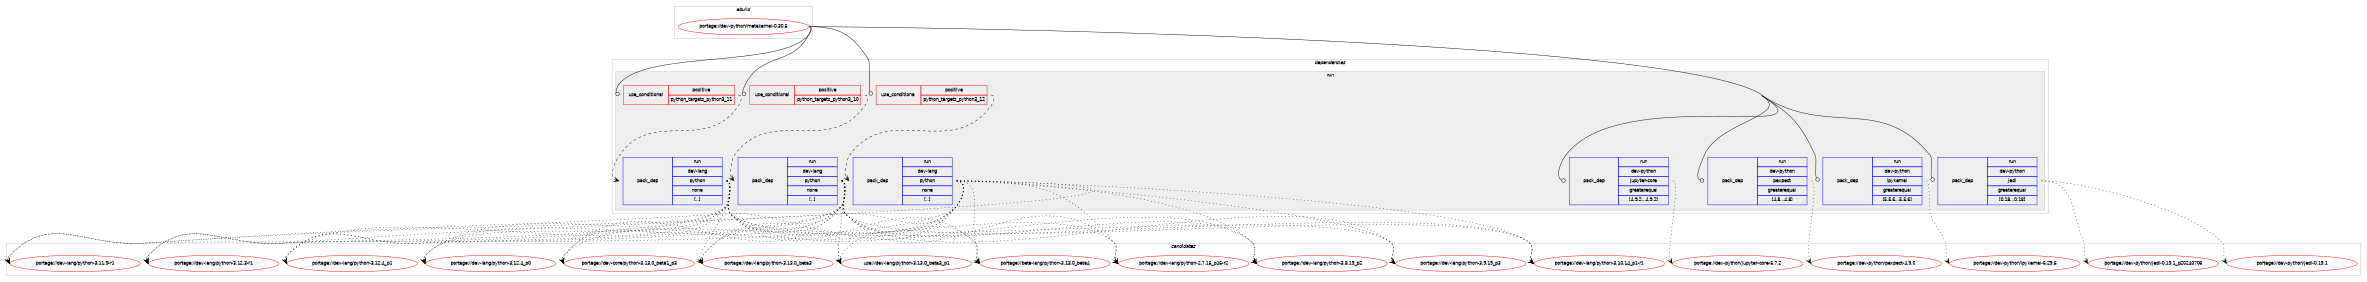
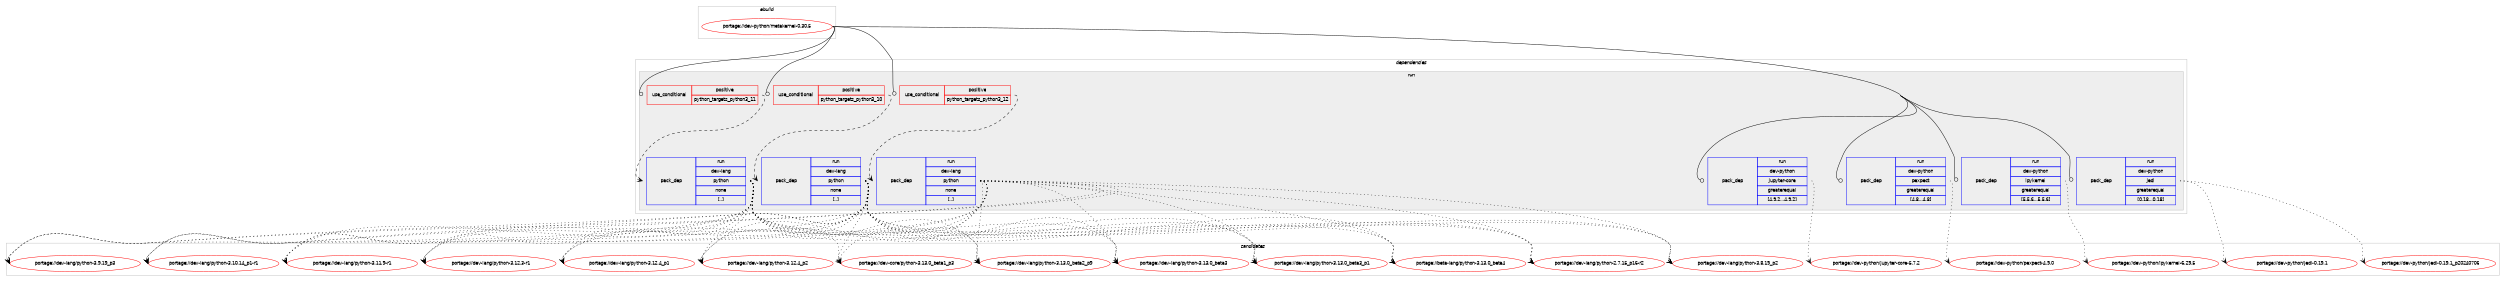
(491, 264) -> (768, 264)
(906, 264) -> (1322, 264)
none -> (1045, 264)
